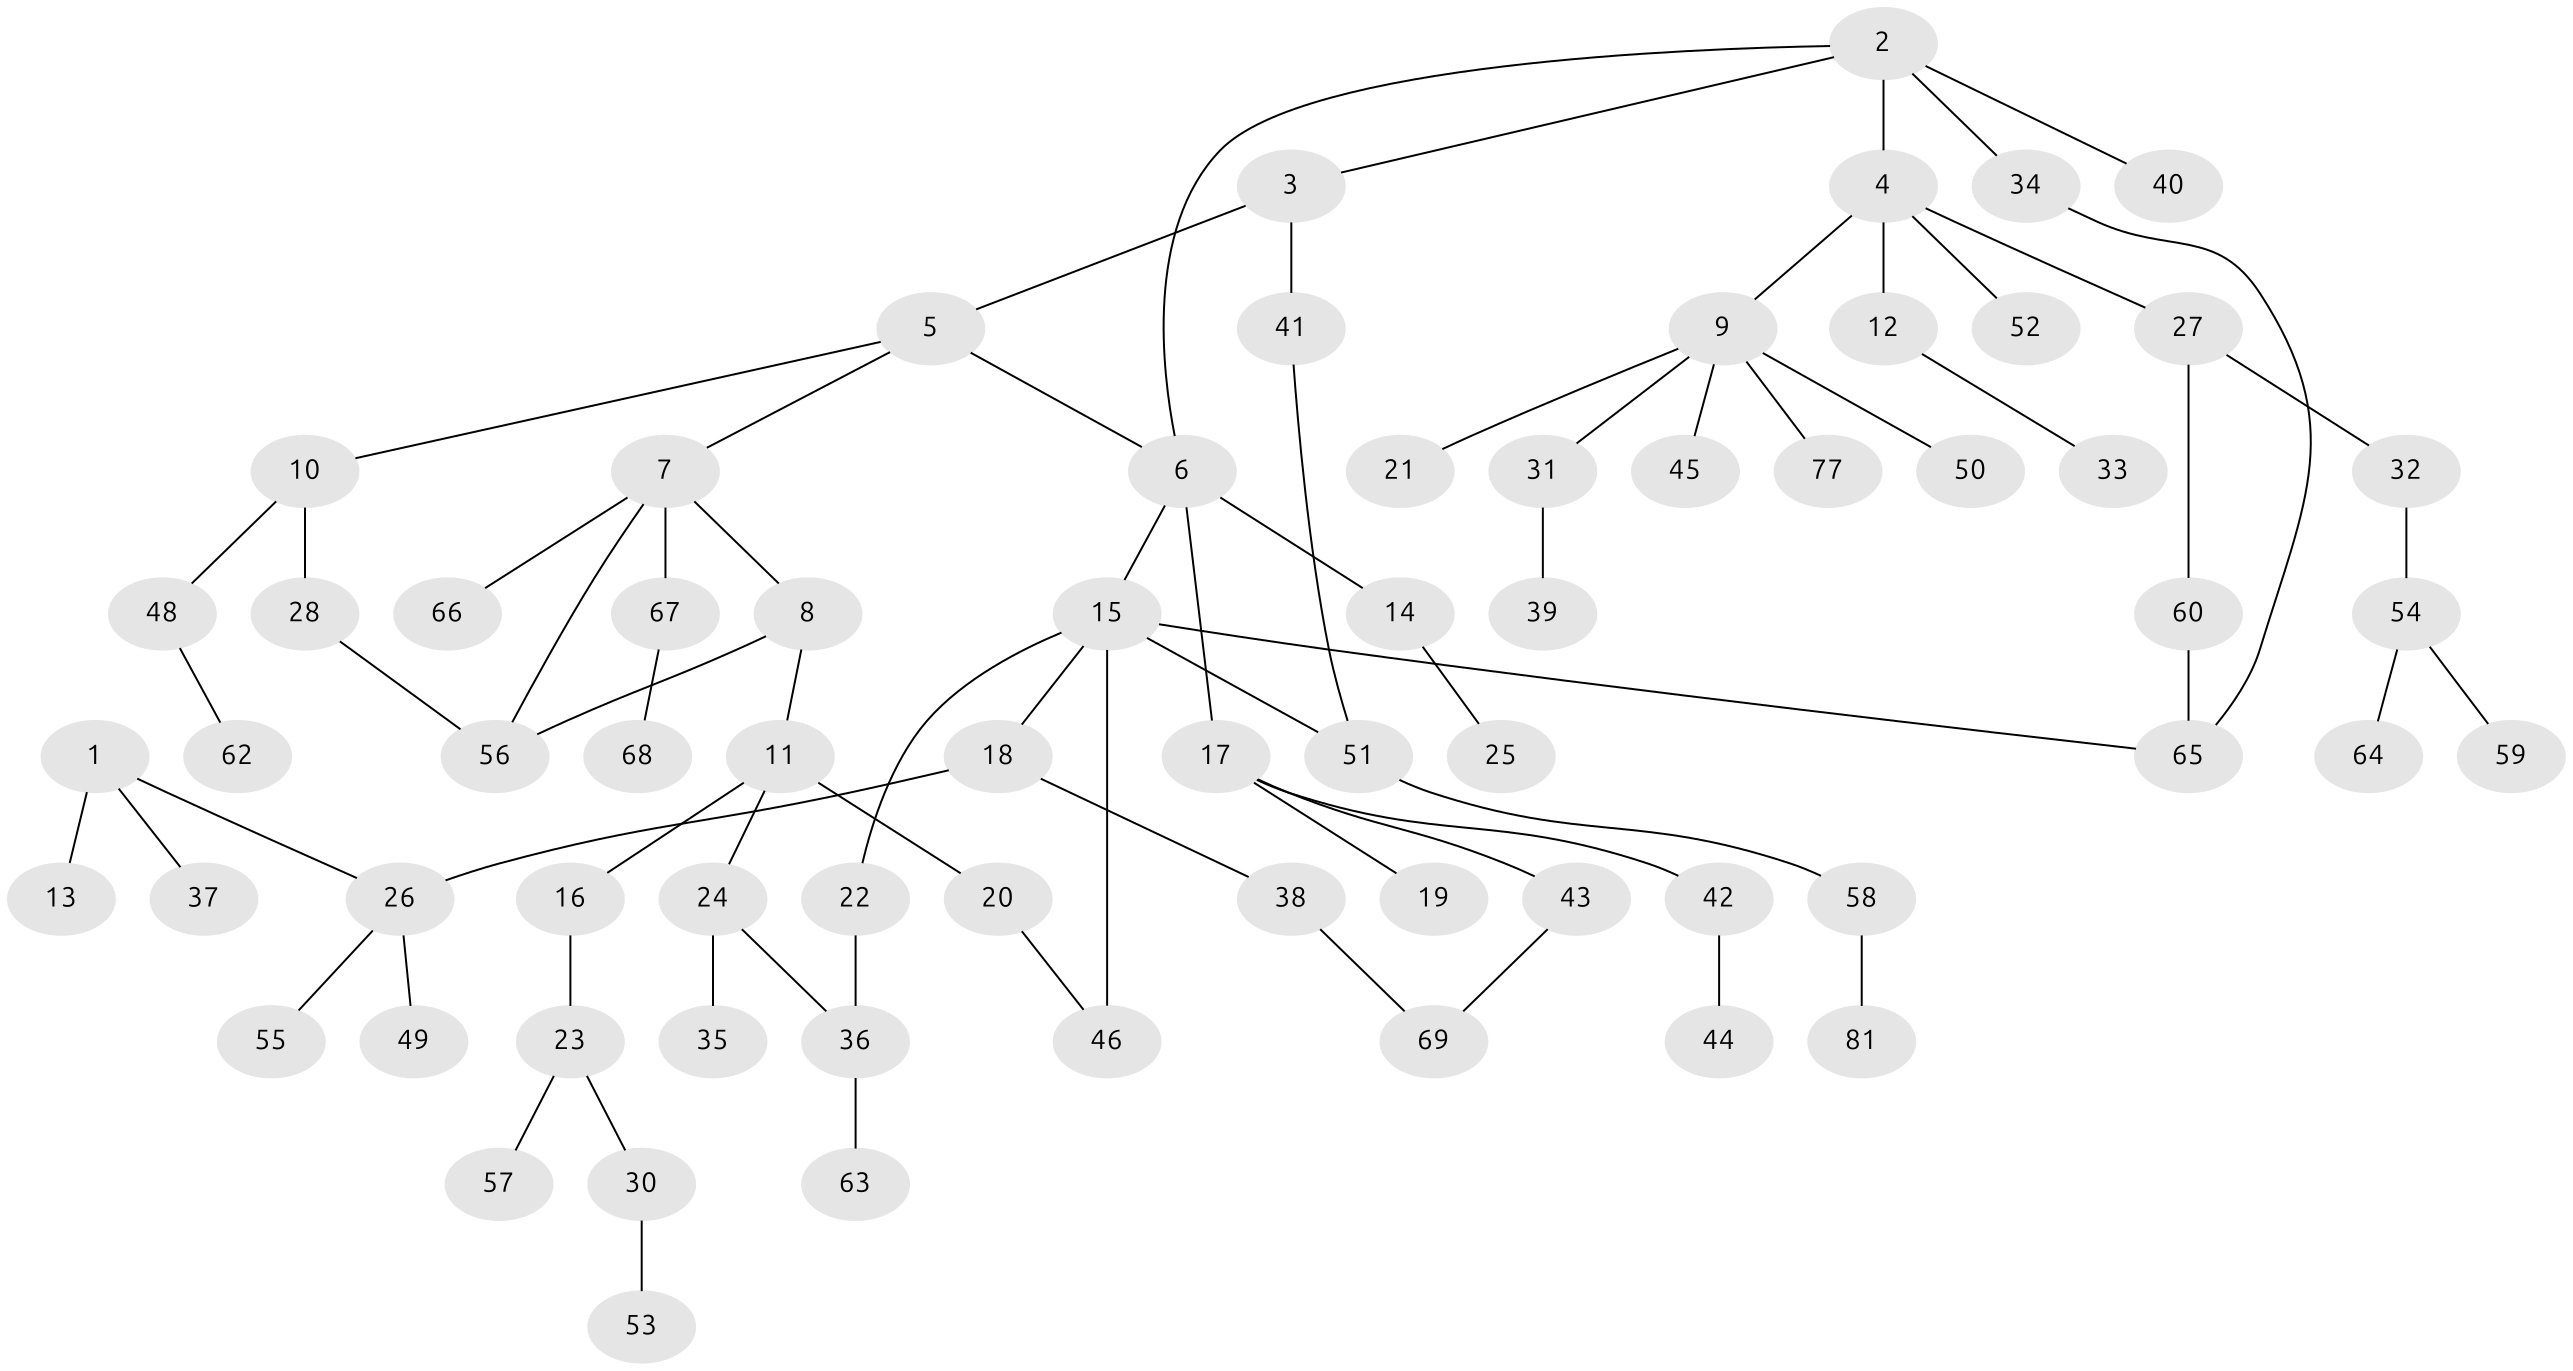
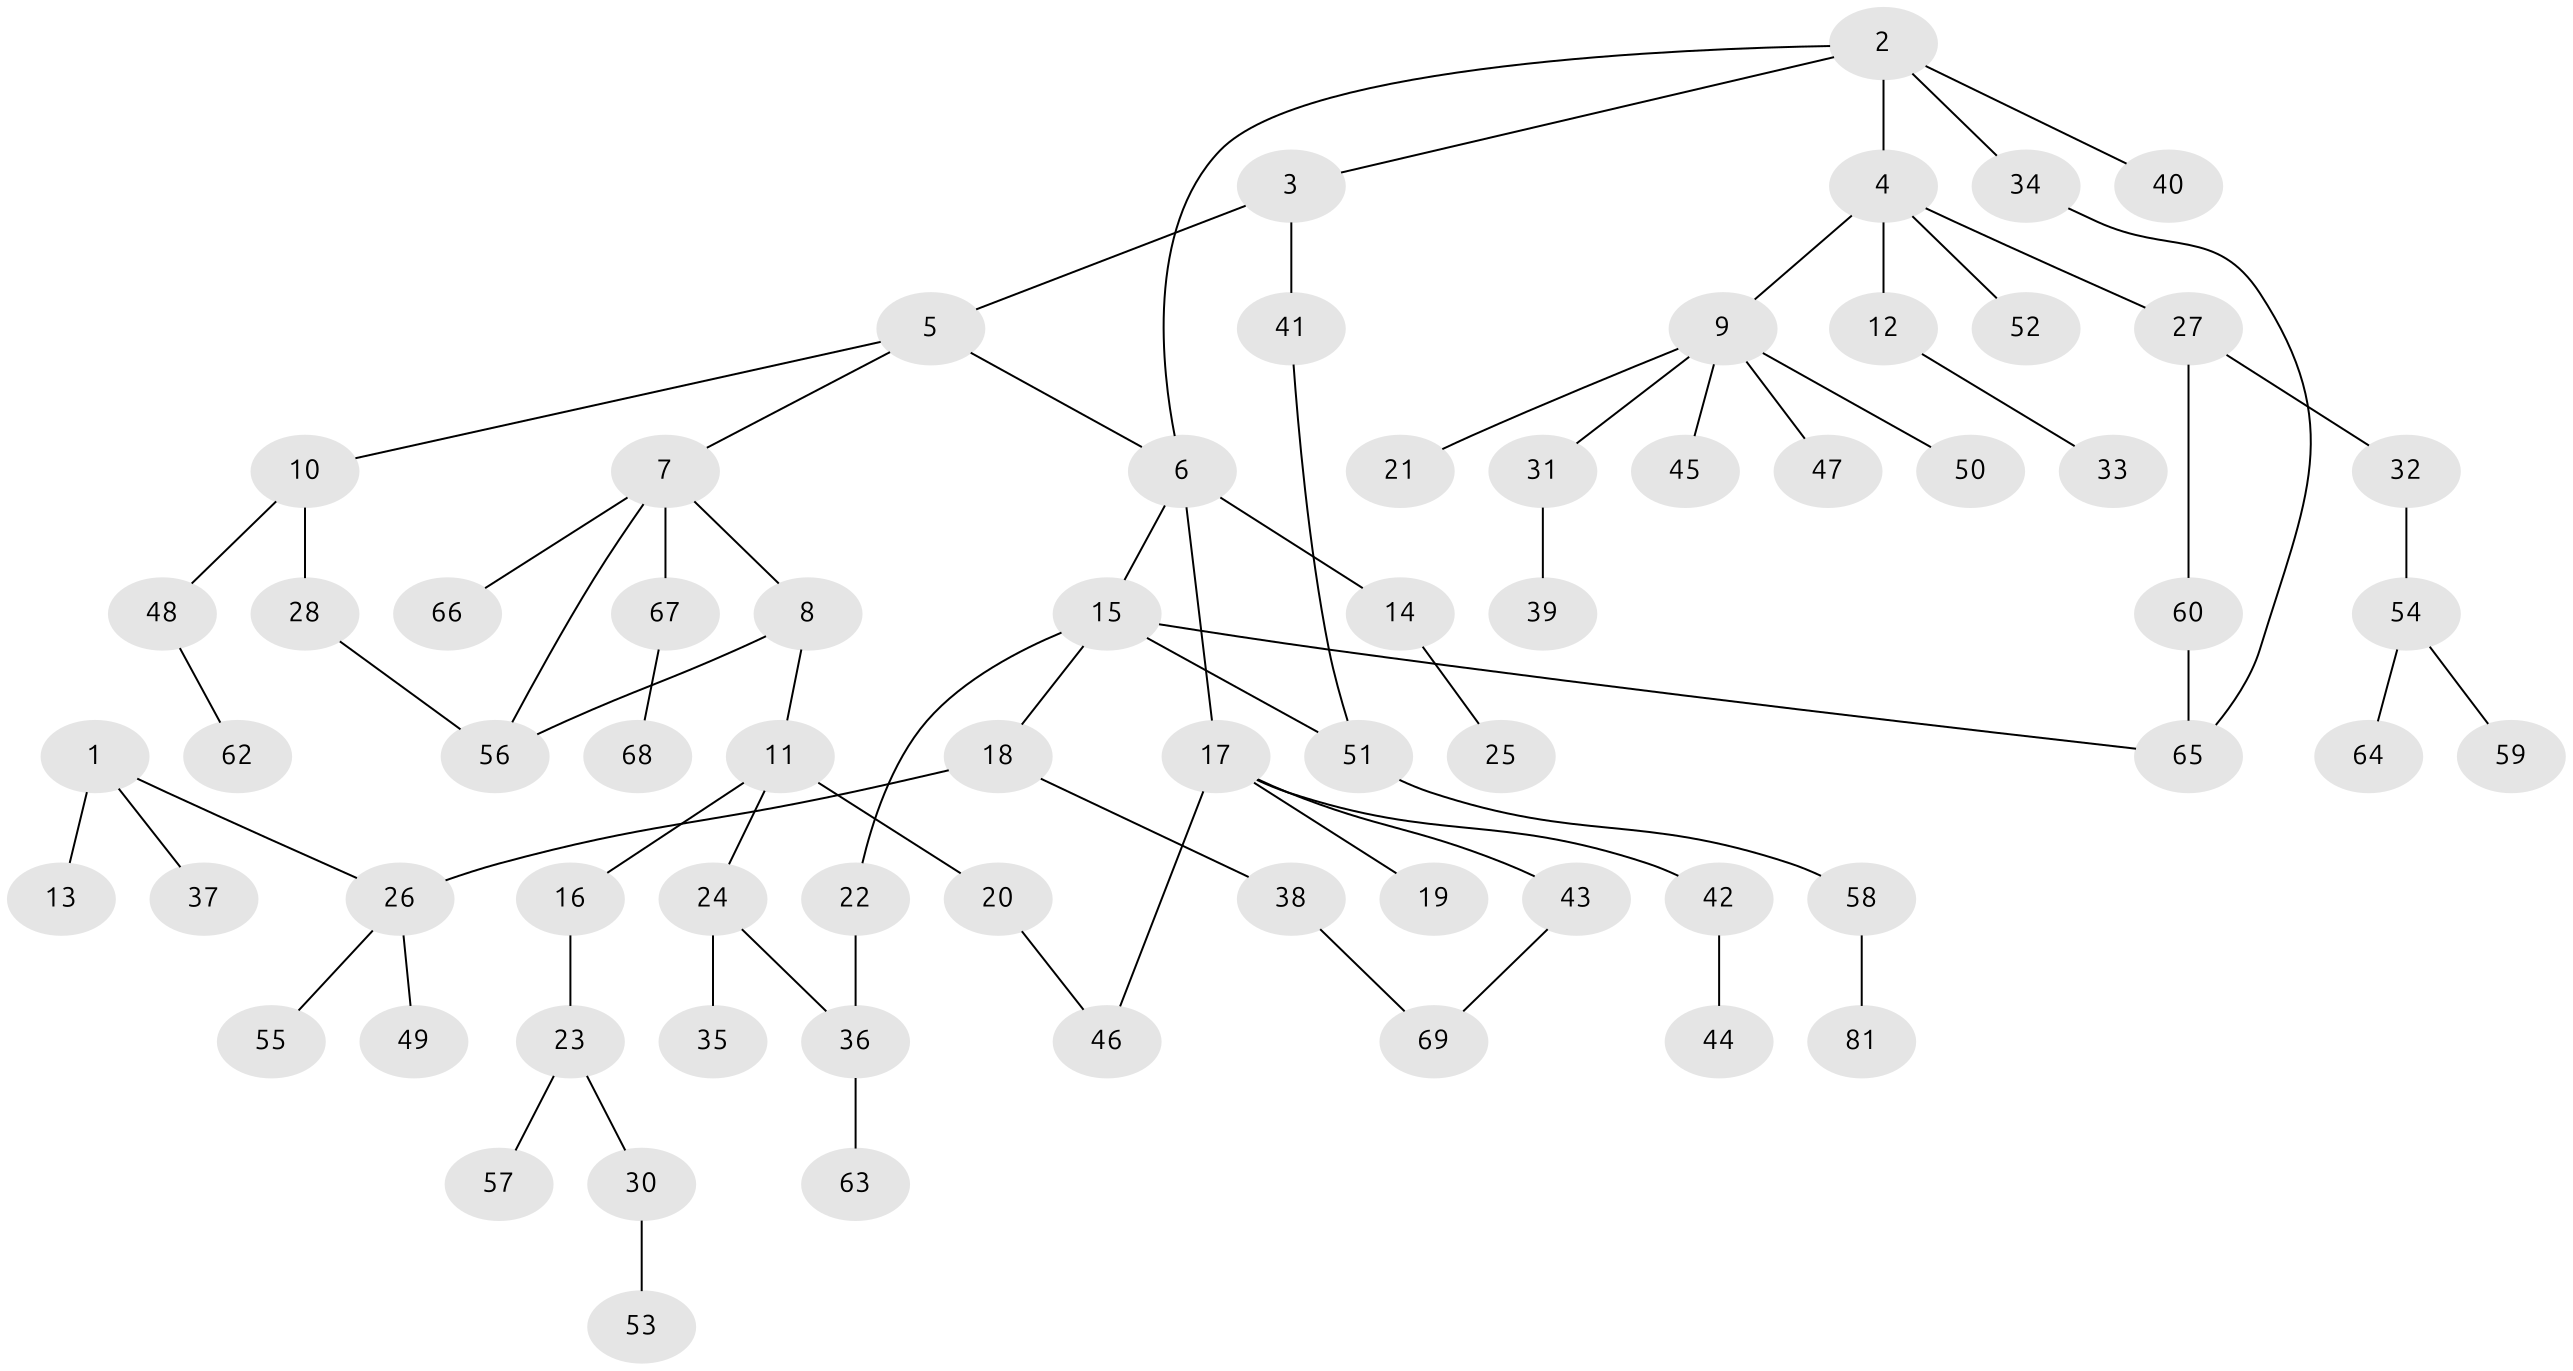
(1828, 471) -> (1828, 471)
(1107, 828) -> (1162, 899)
